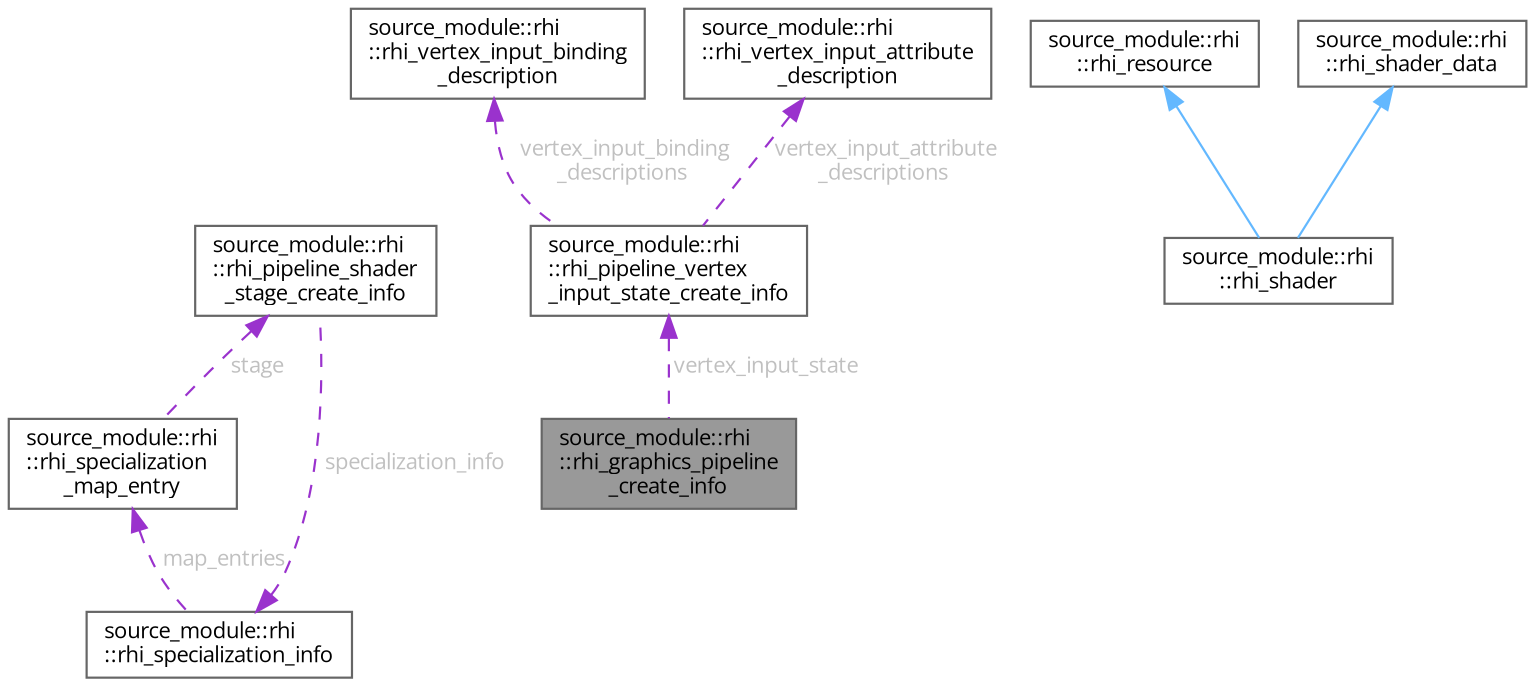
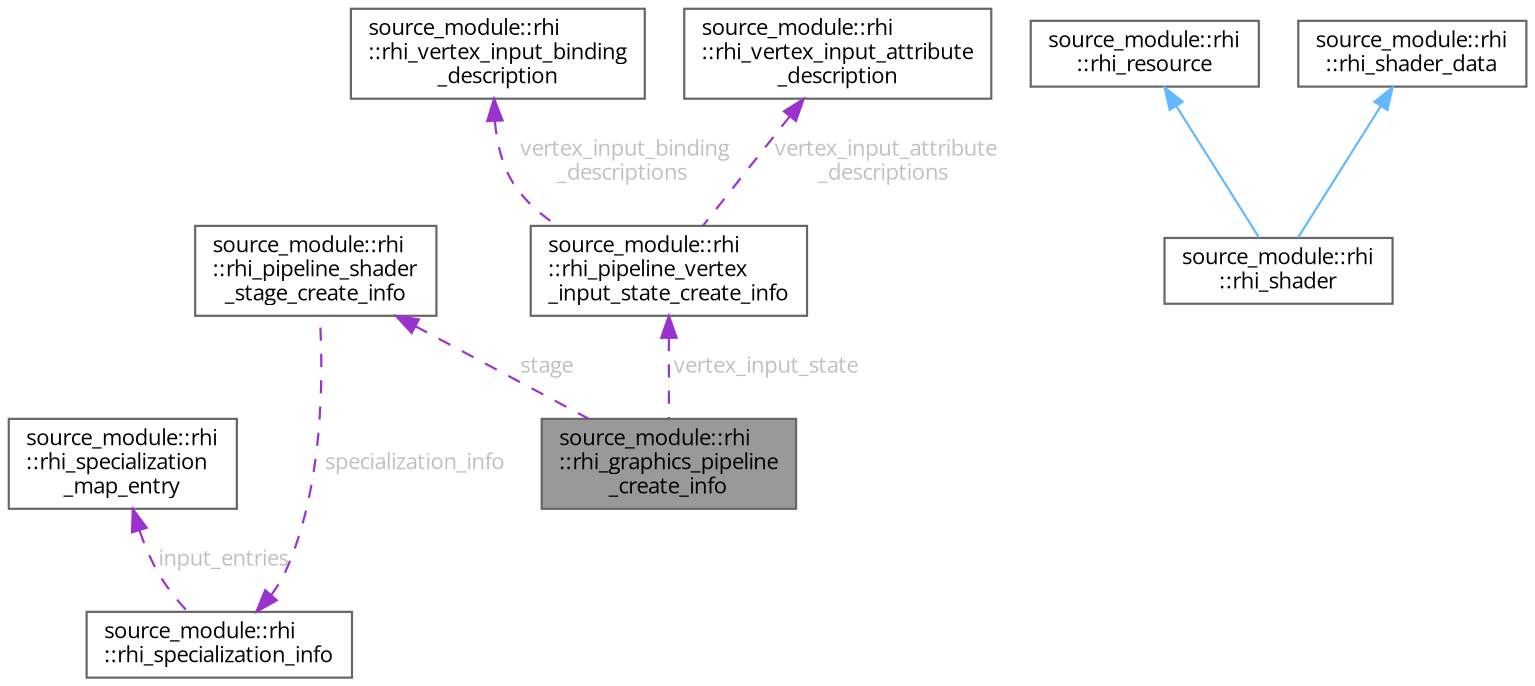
(207, 374) -> (502, 372)
(221, 560) -> (221, 560)
